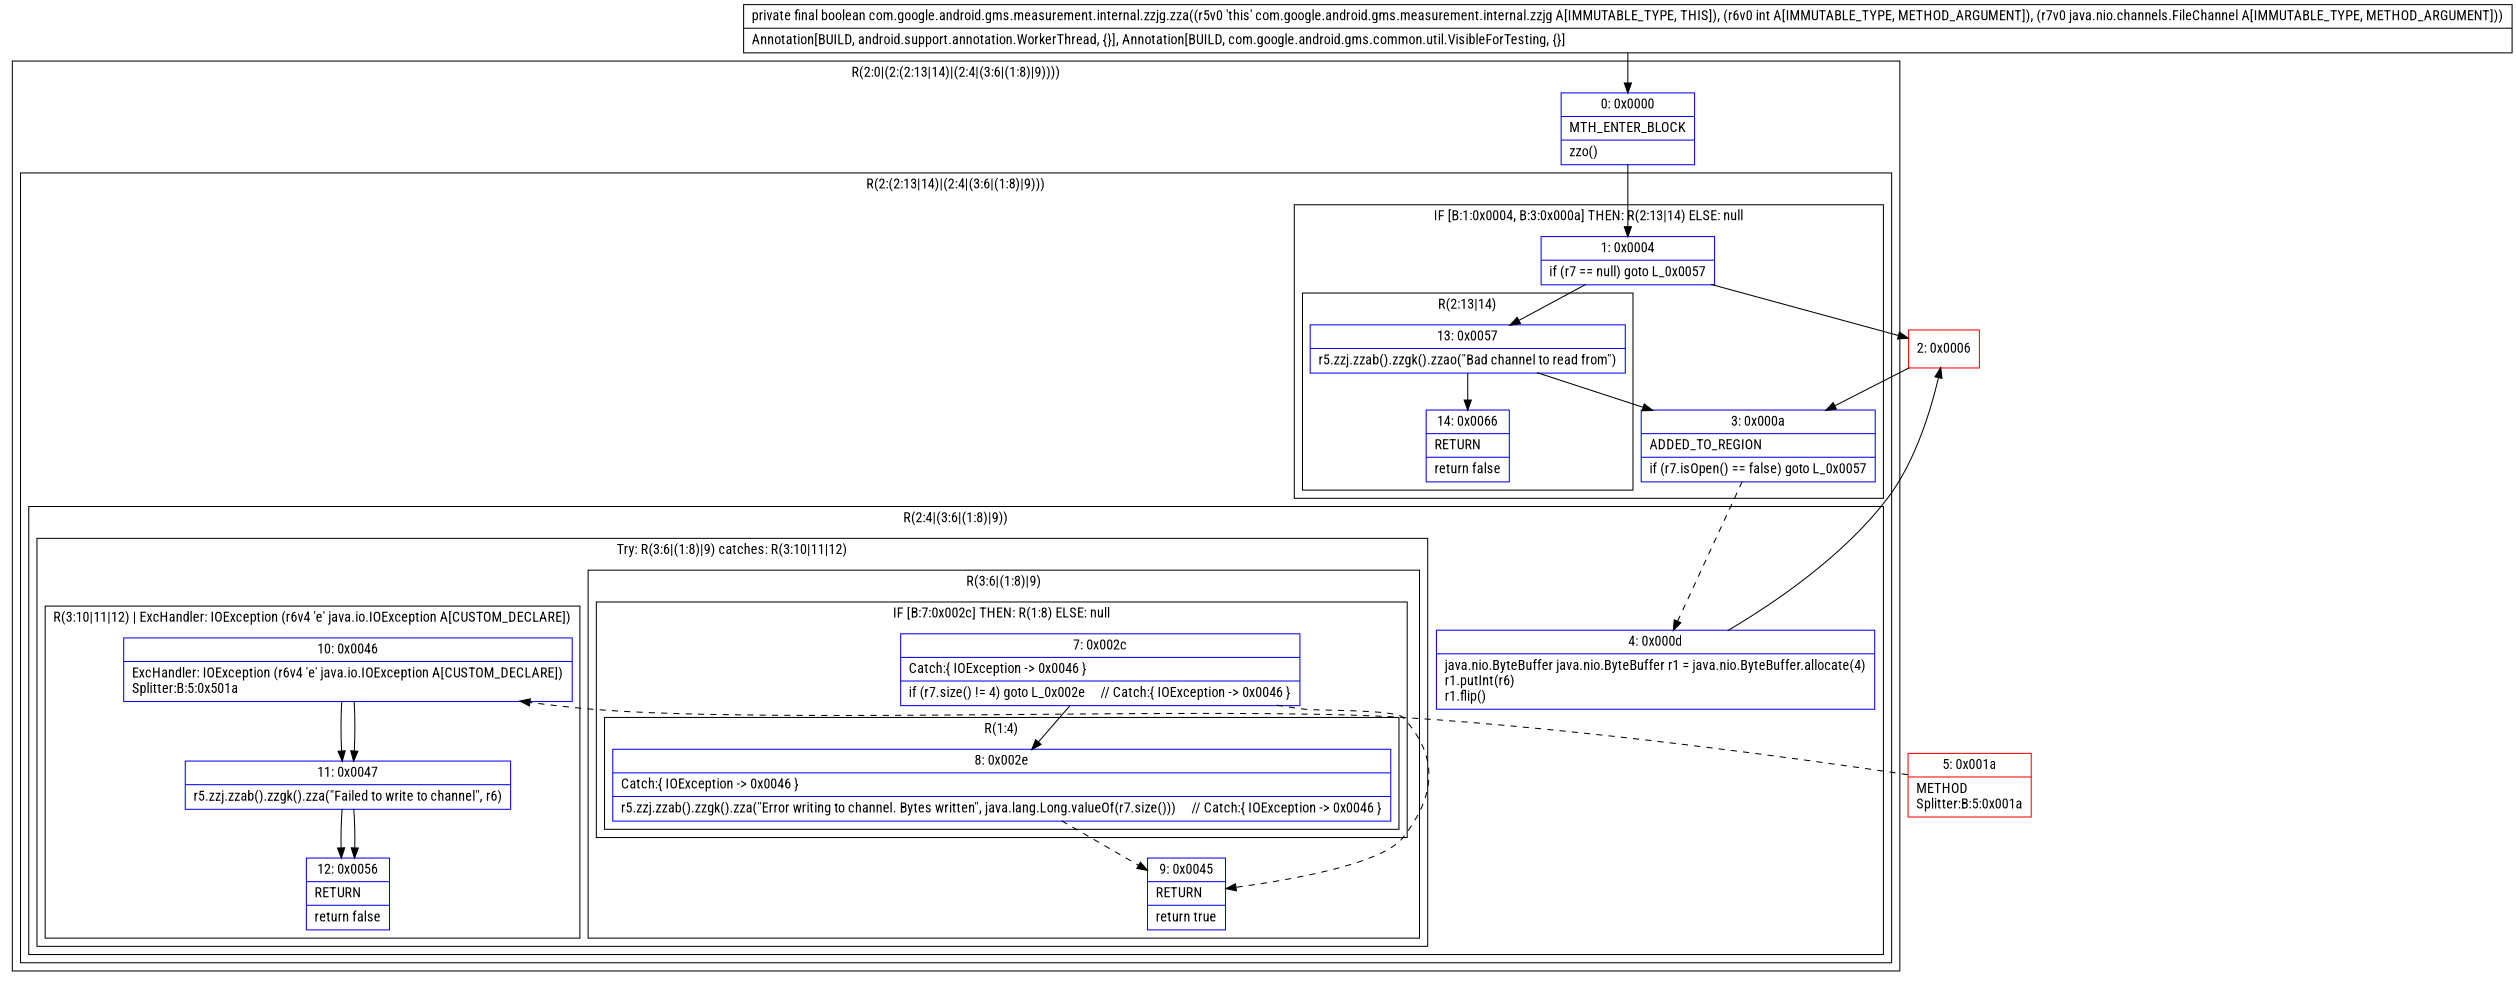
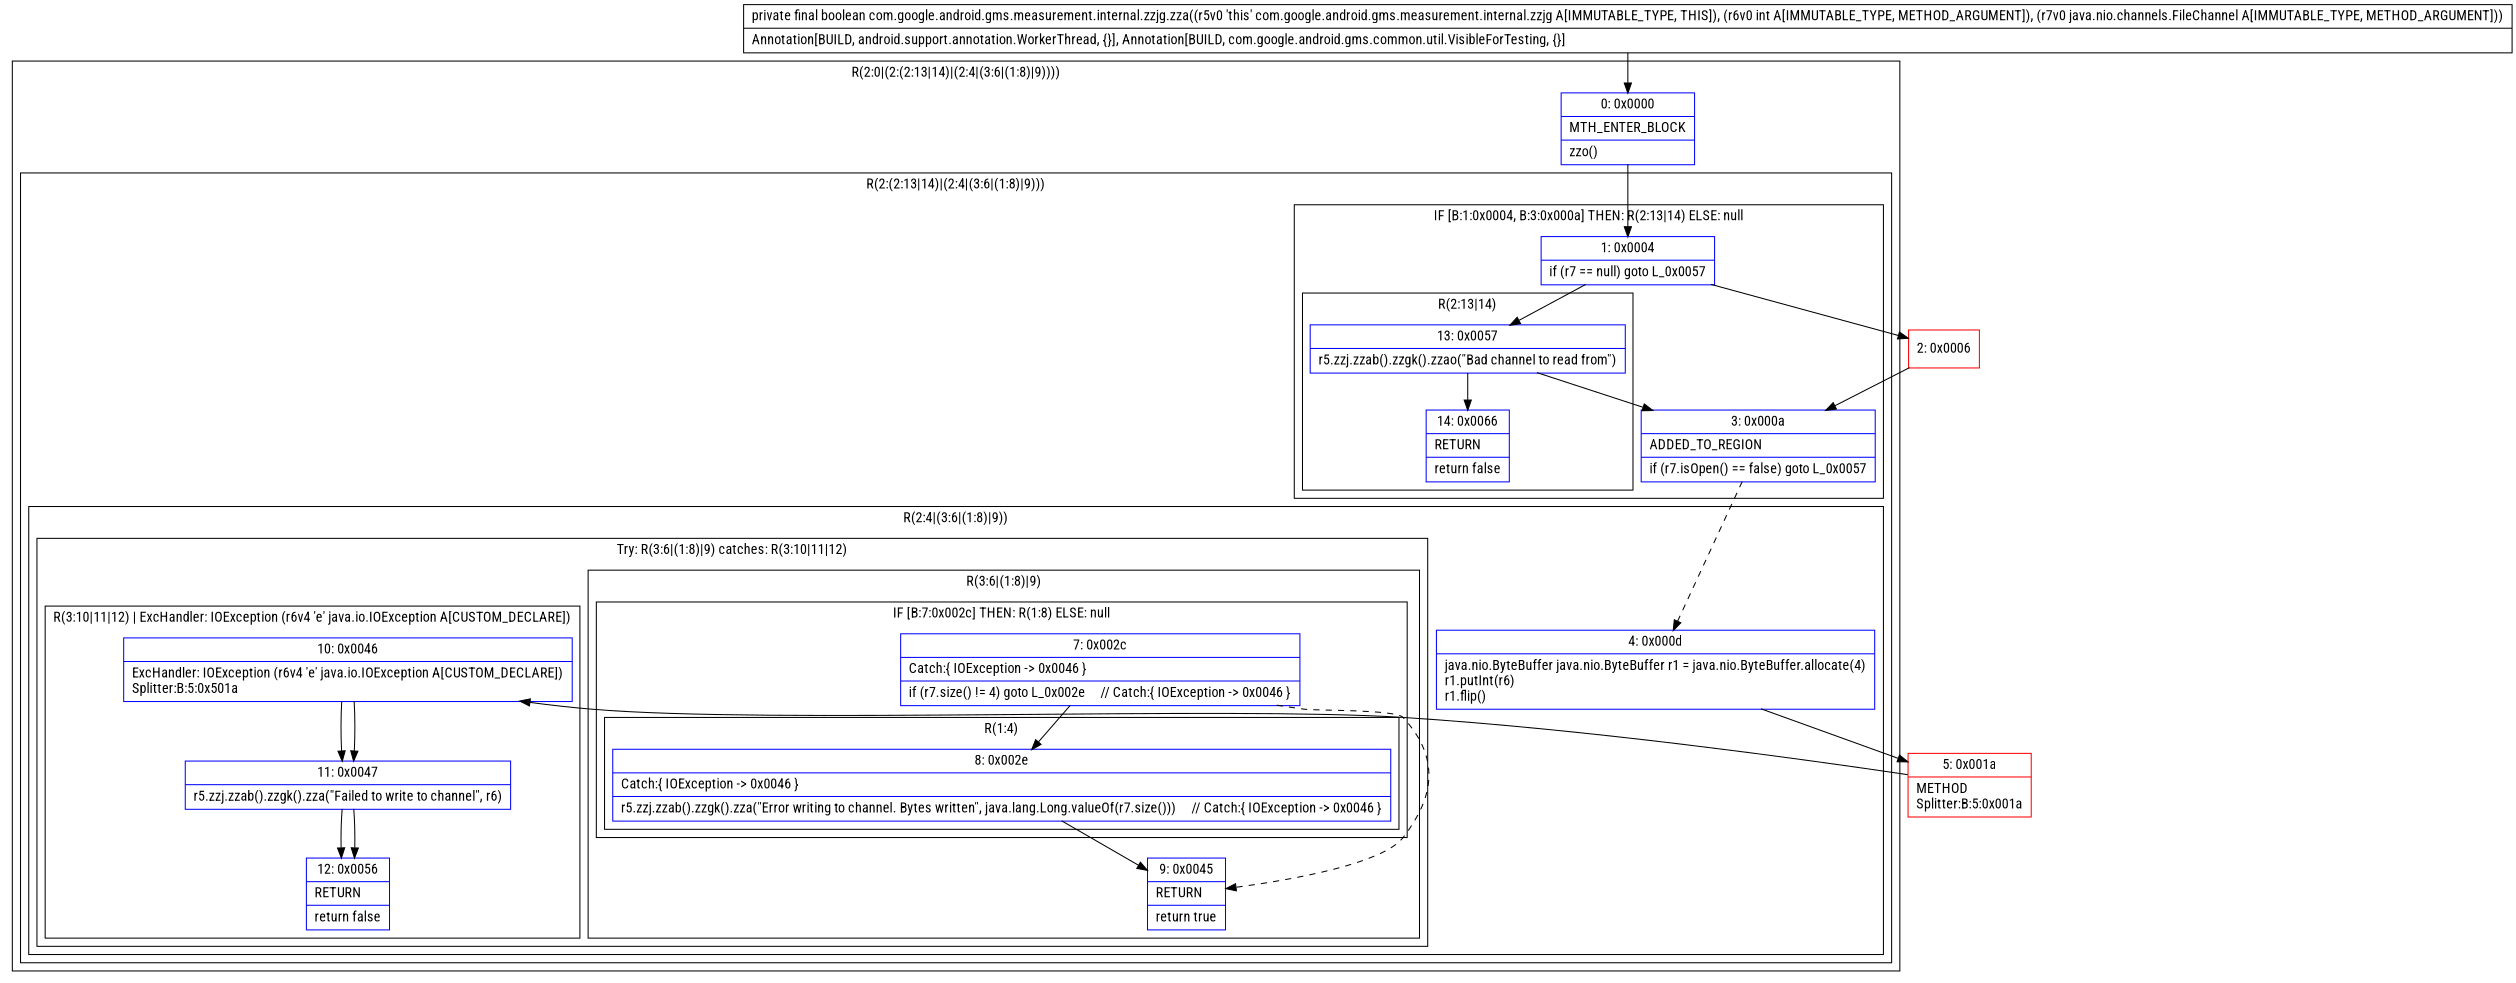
(1862, 527) -> (1829, 734)
(1462, 722) -> (1462, 722)
(1102, 844) -> (1102, 844)
